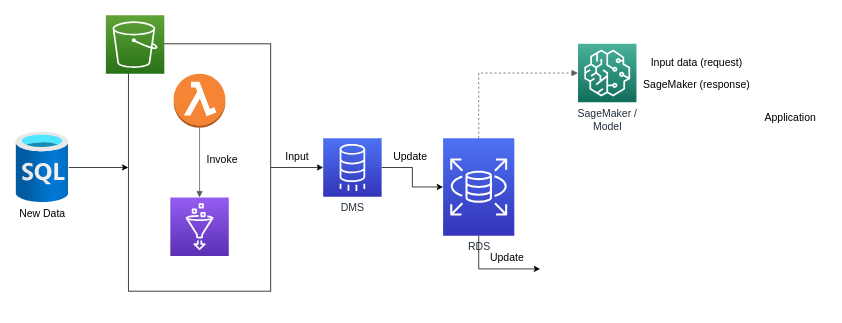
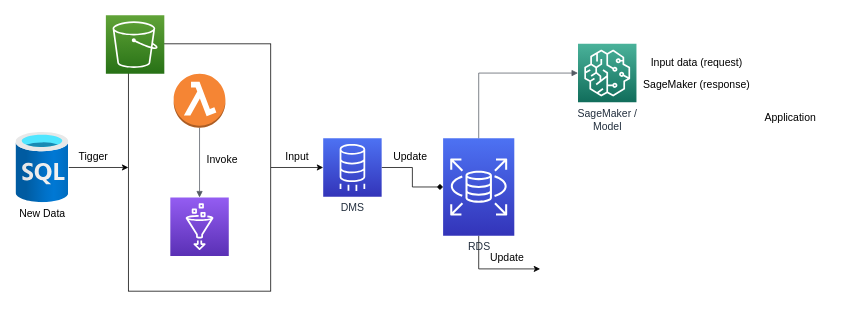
(493, 73) -> (493, 73)
none -> (93, 156)
(436, 187) -> (436, 187)
